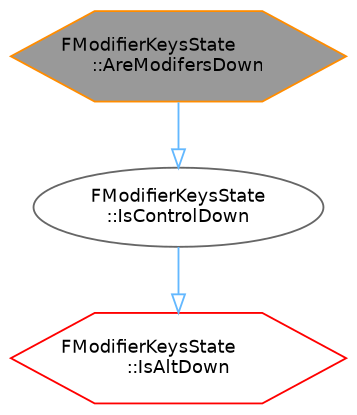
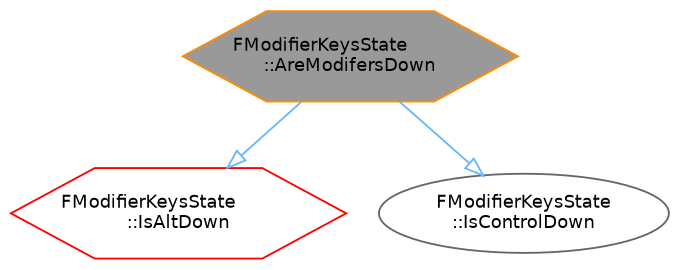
(178, 270) -> (271, 129)
